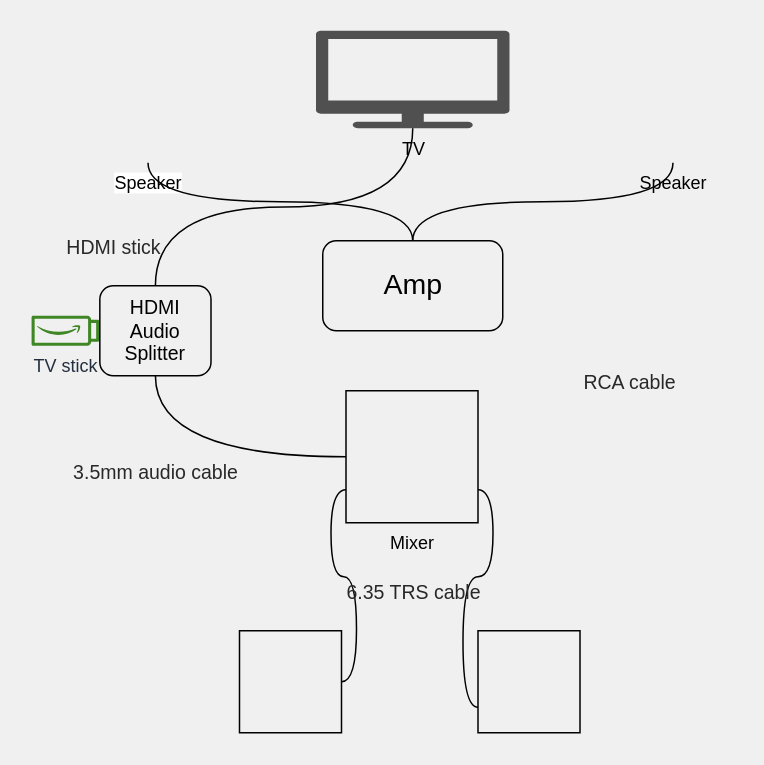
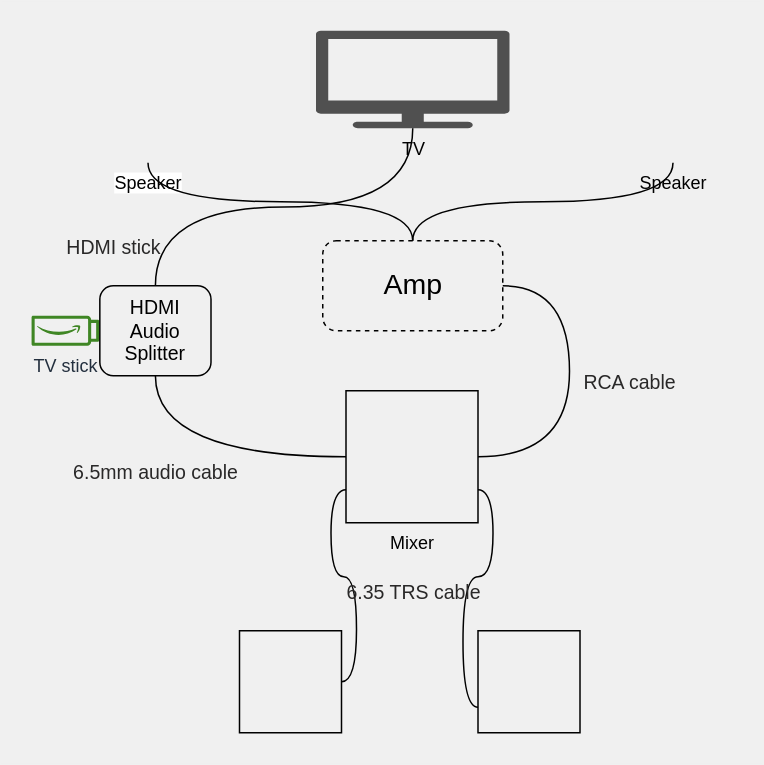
(413, 286) -> (413, 286)
none -> (569, 381)
(156, 466) -> (156, 466)
